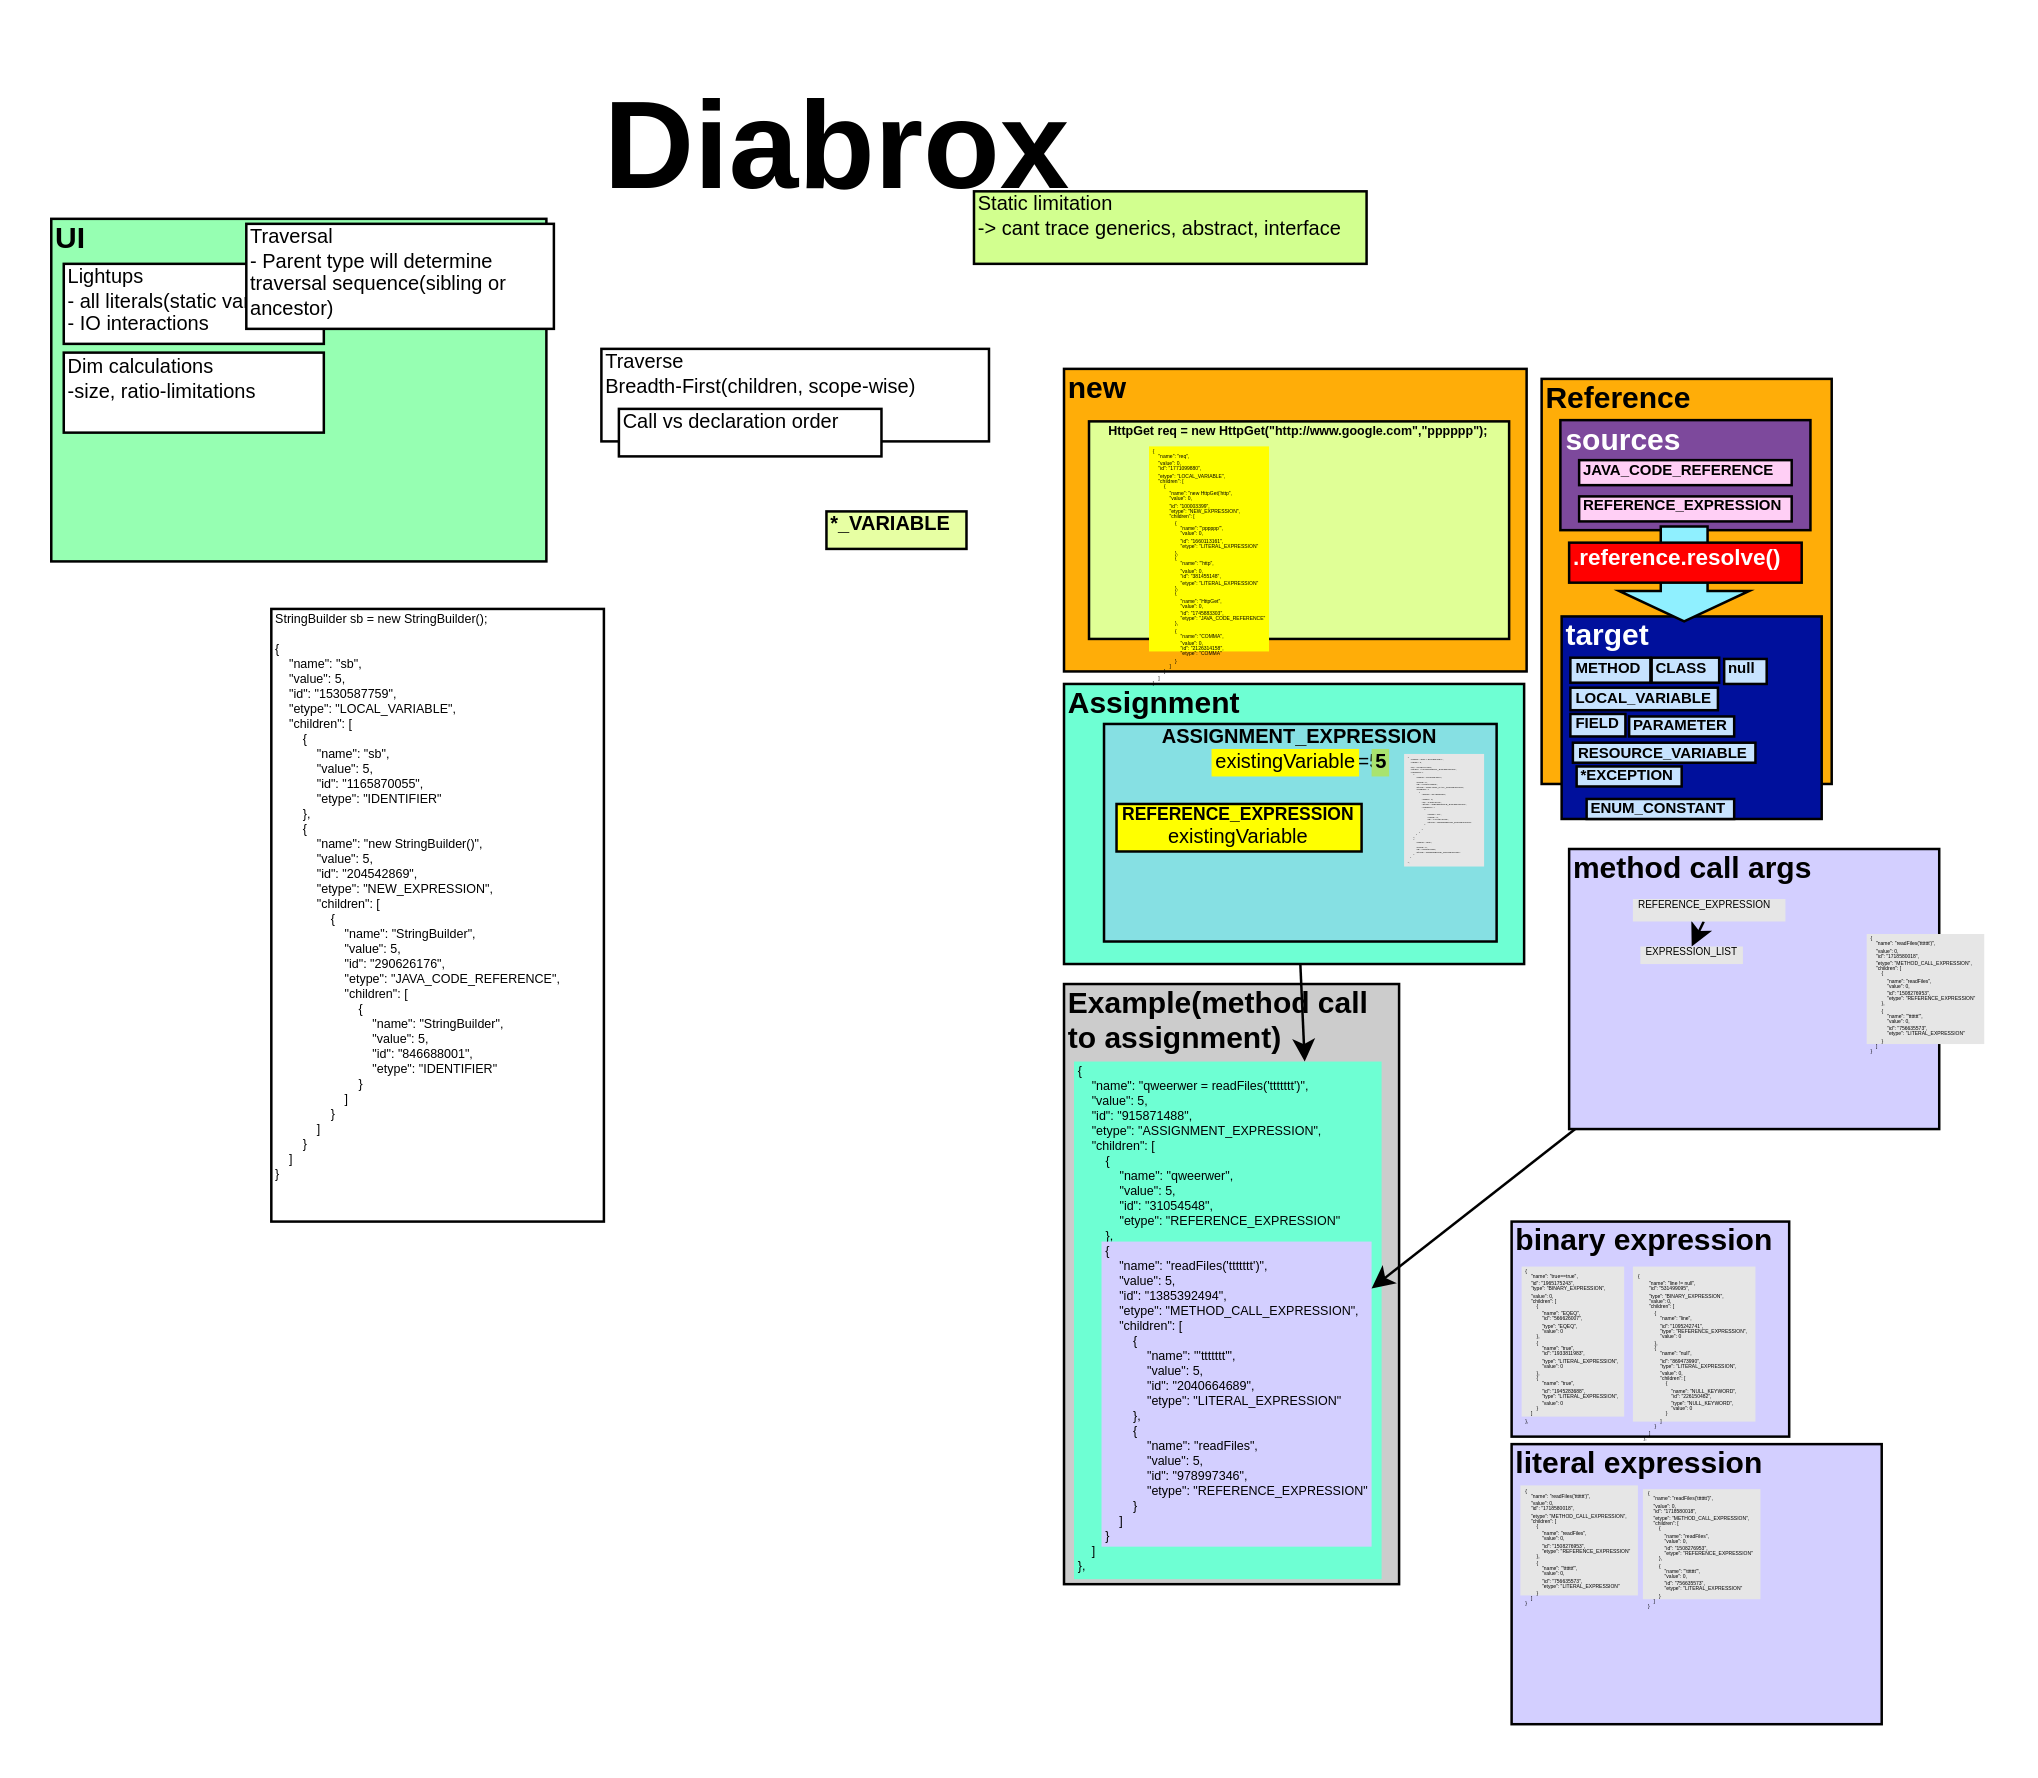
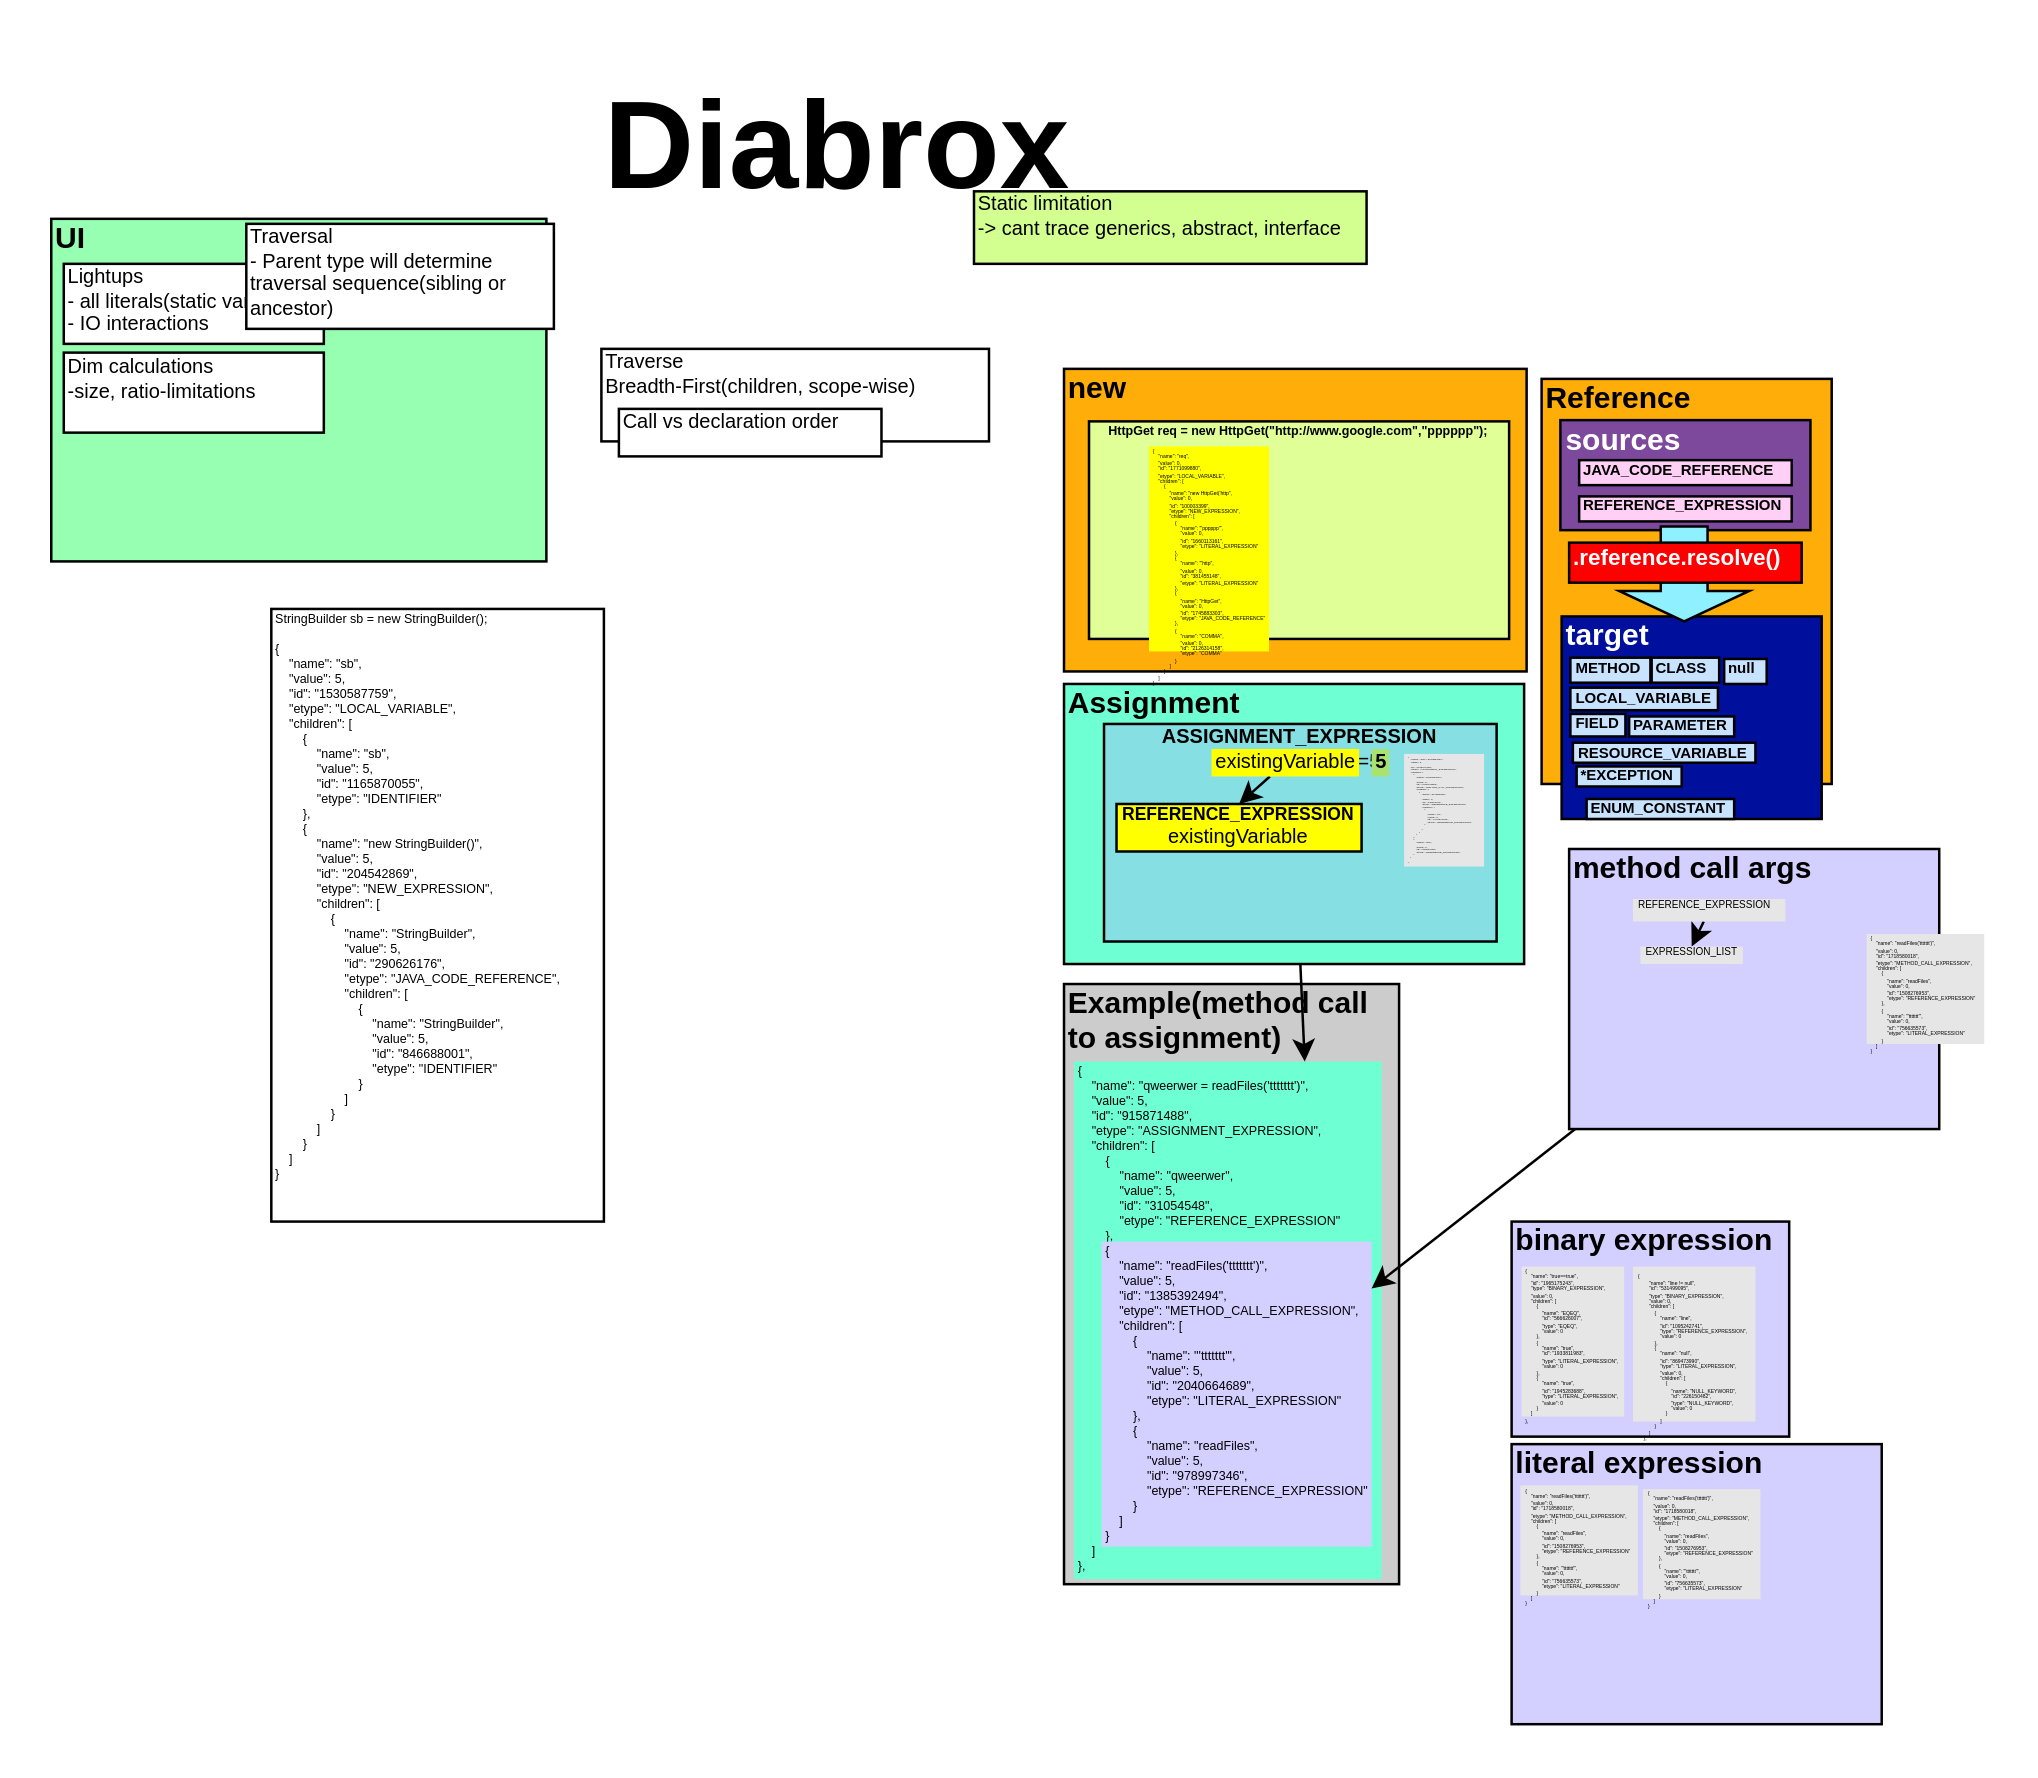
(896, 530) -> none
none -> (1260, 784)
